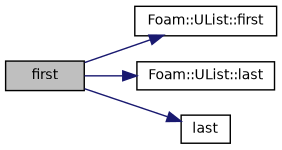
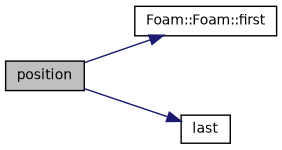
(206, 21) -> (206, 21)
(45, 76) -> (45, 76)
(206, 76) -> none
